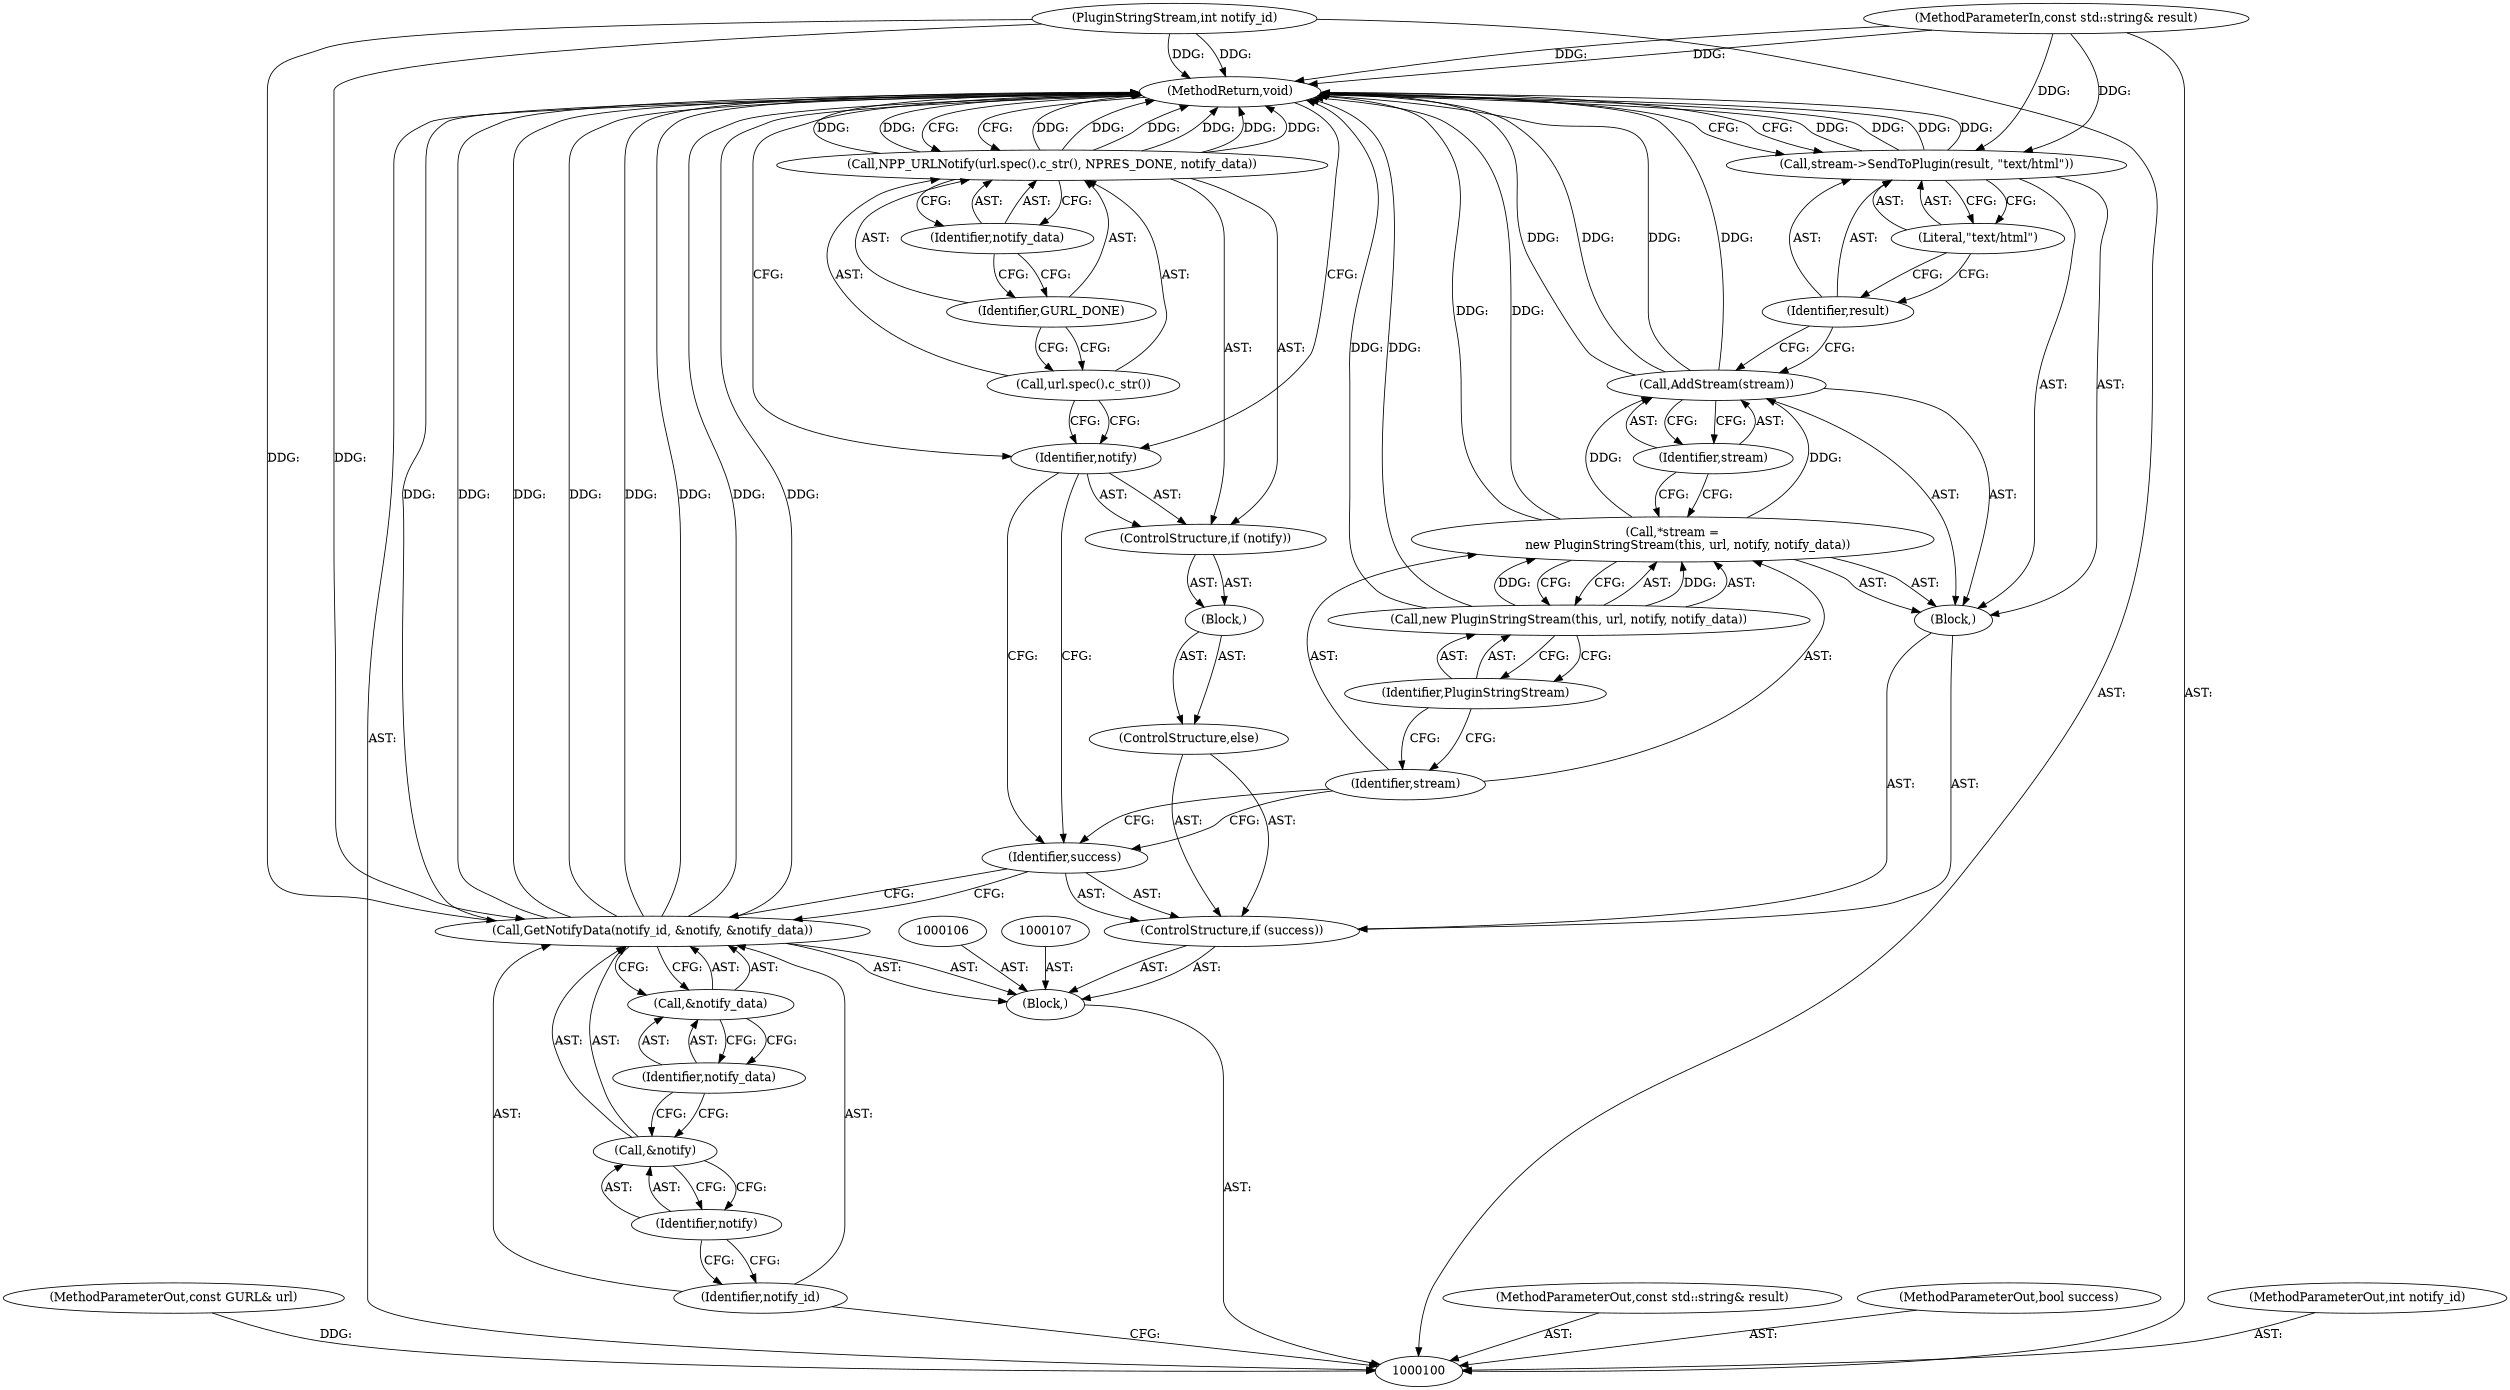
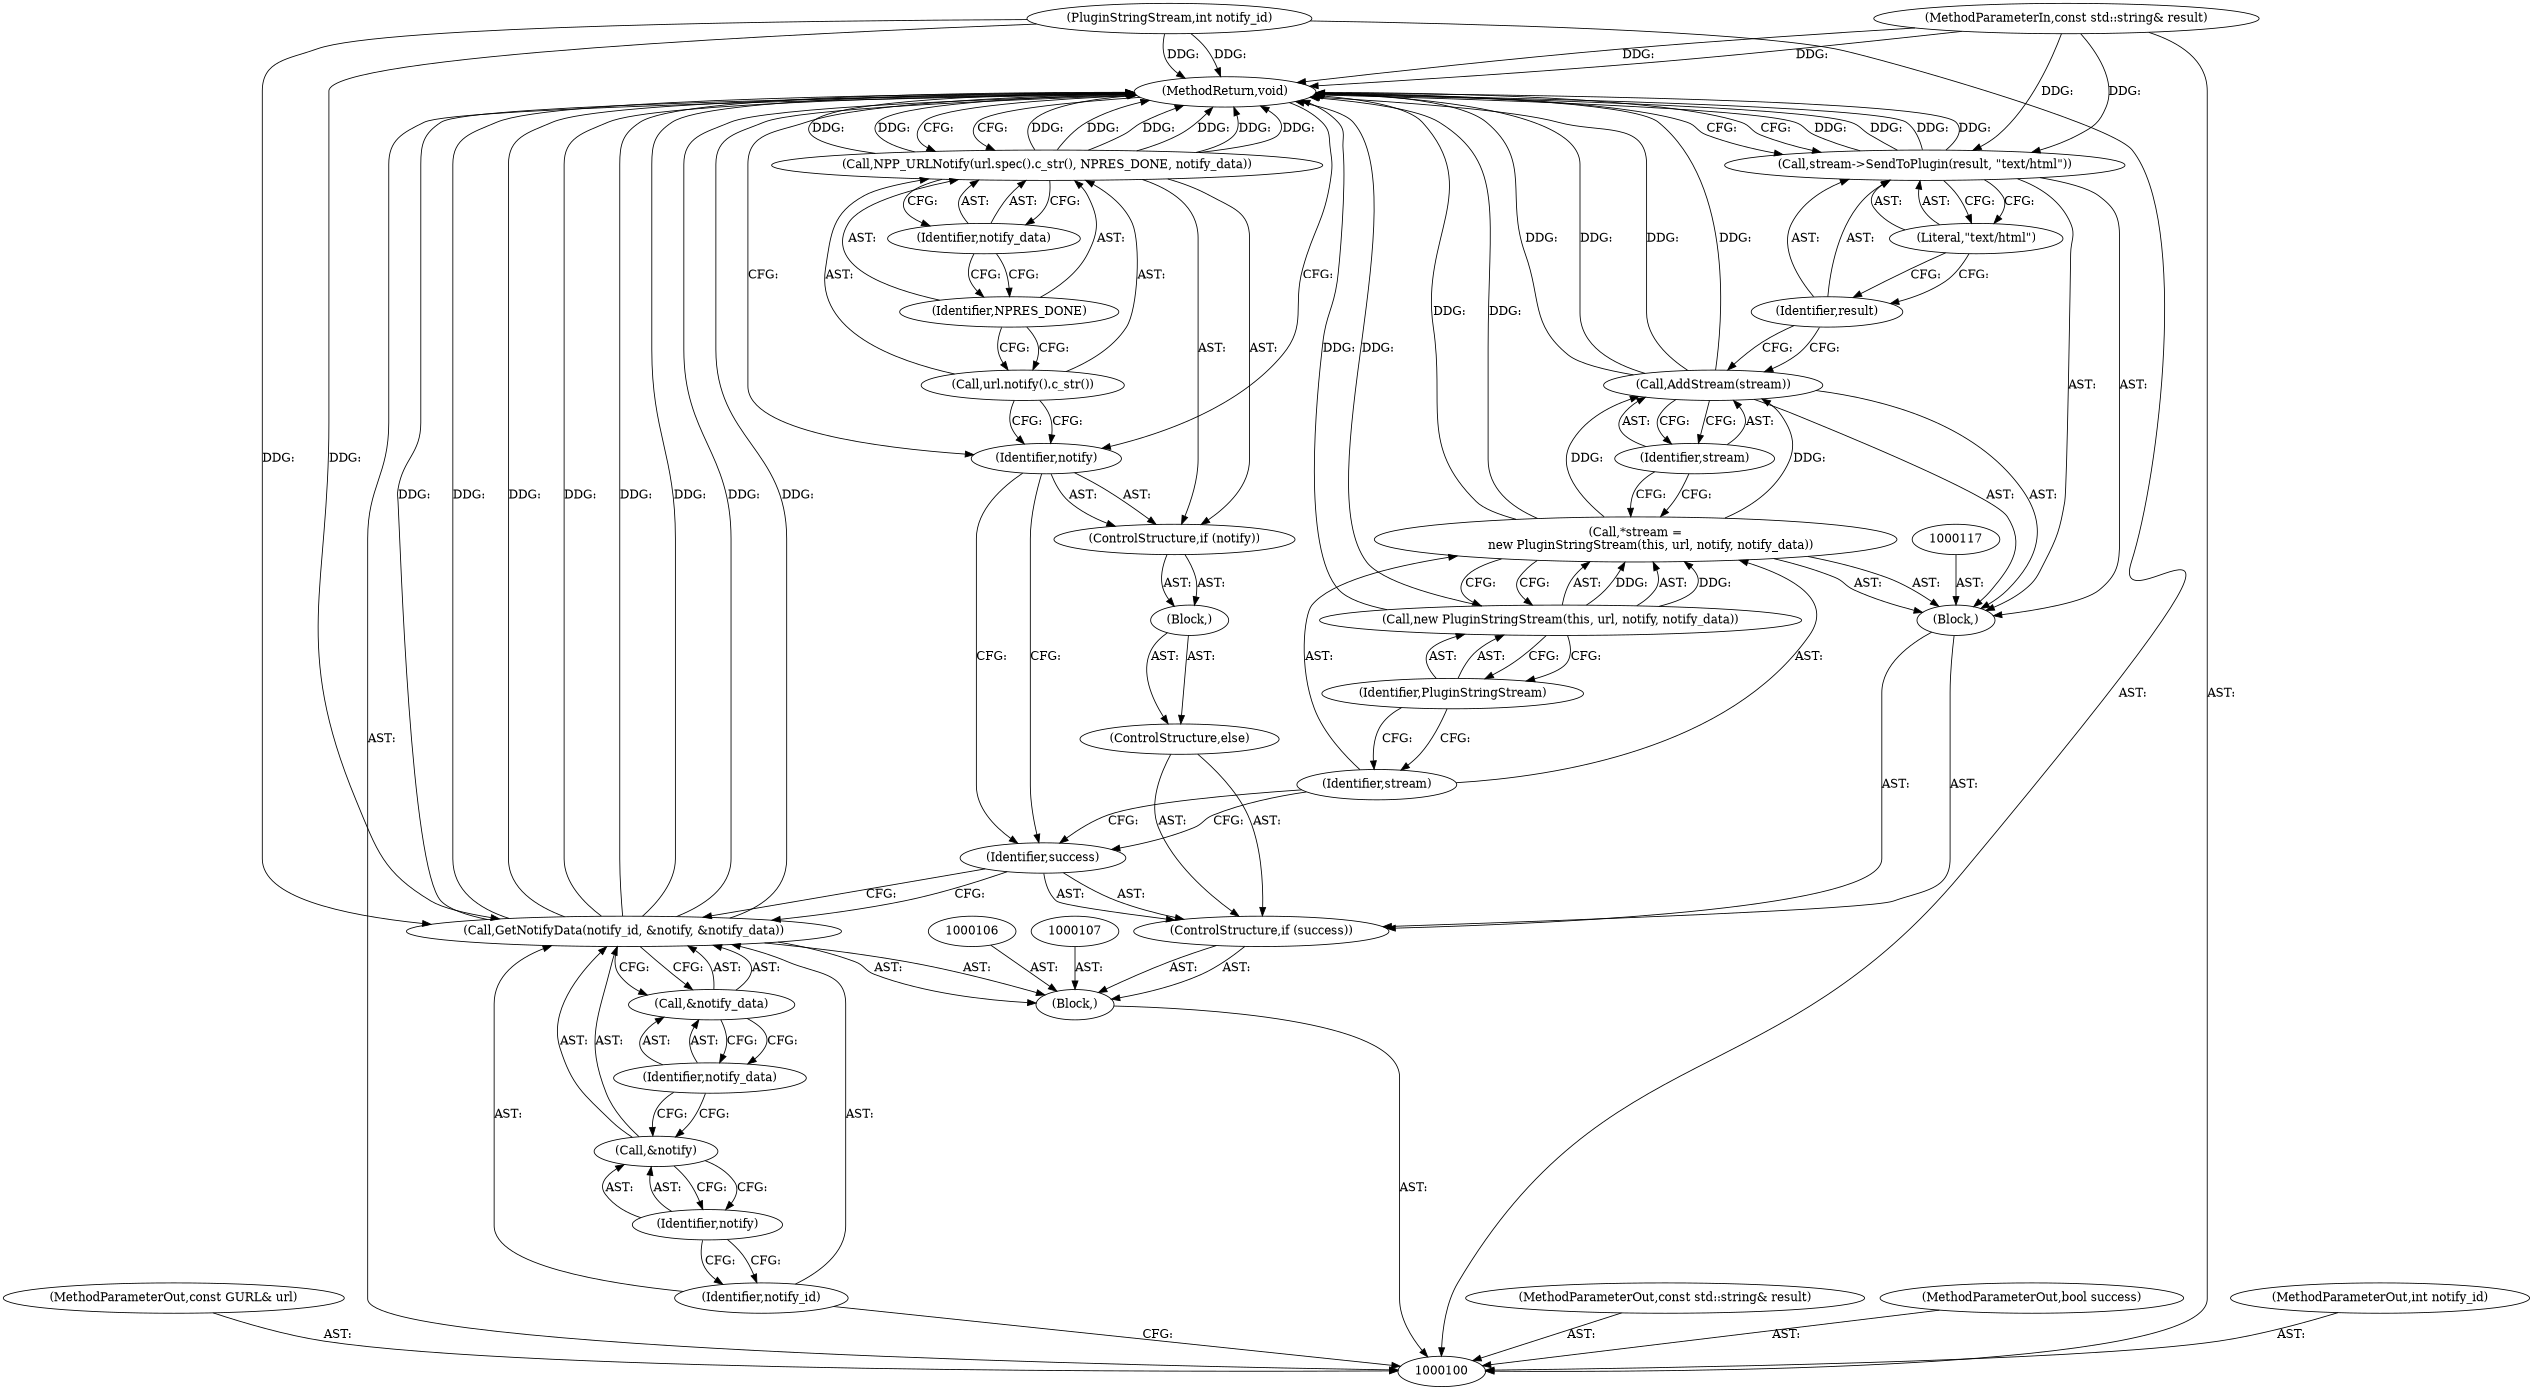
(1051, 312) -> (1009, 312)
(1083, 385) -> (1023, 385)
none -> (1956, 539)
(338, 1335) -> (340, 1335)
